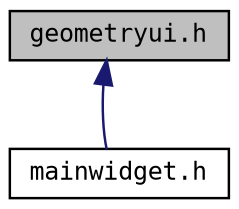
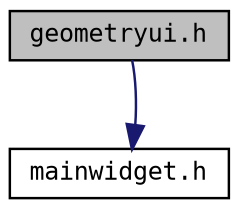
(103, 117) -> (136, 92)
